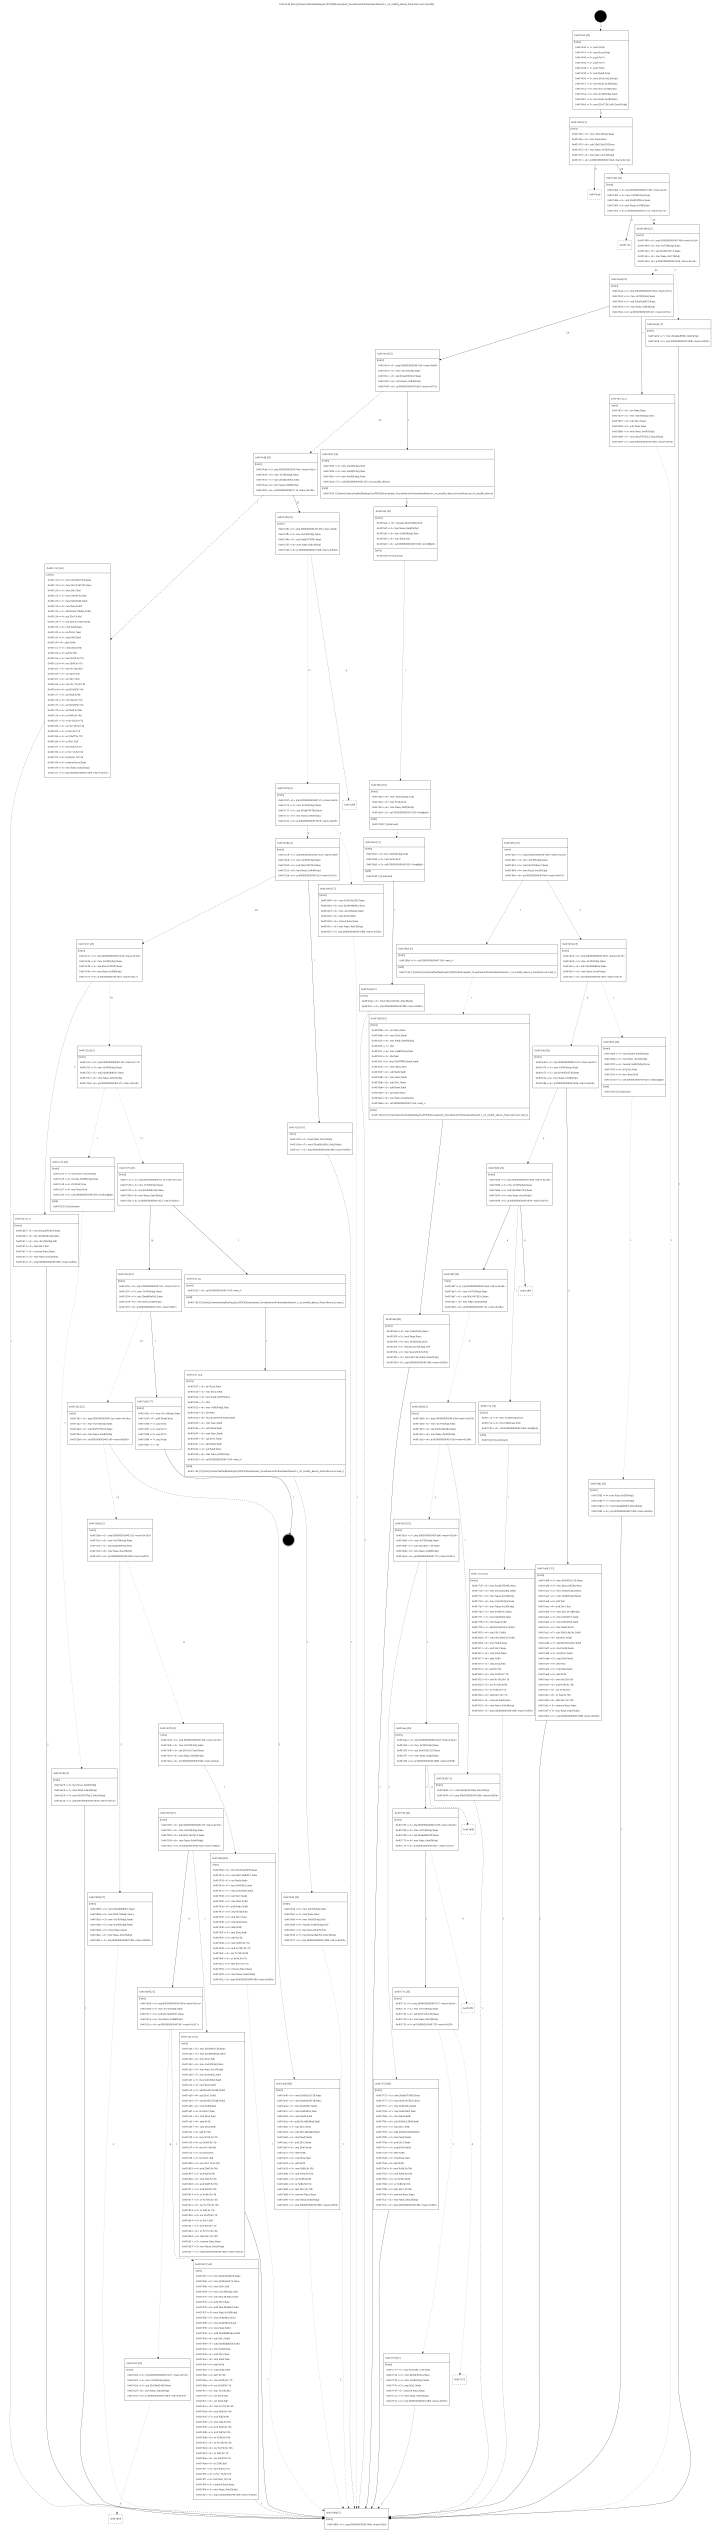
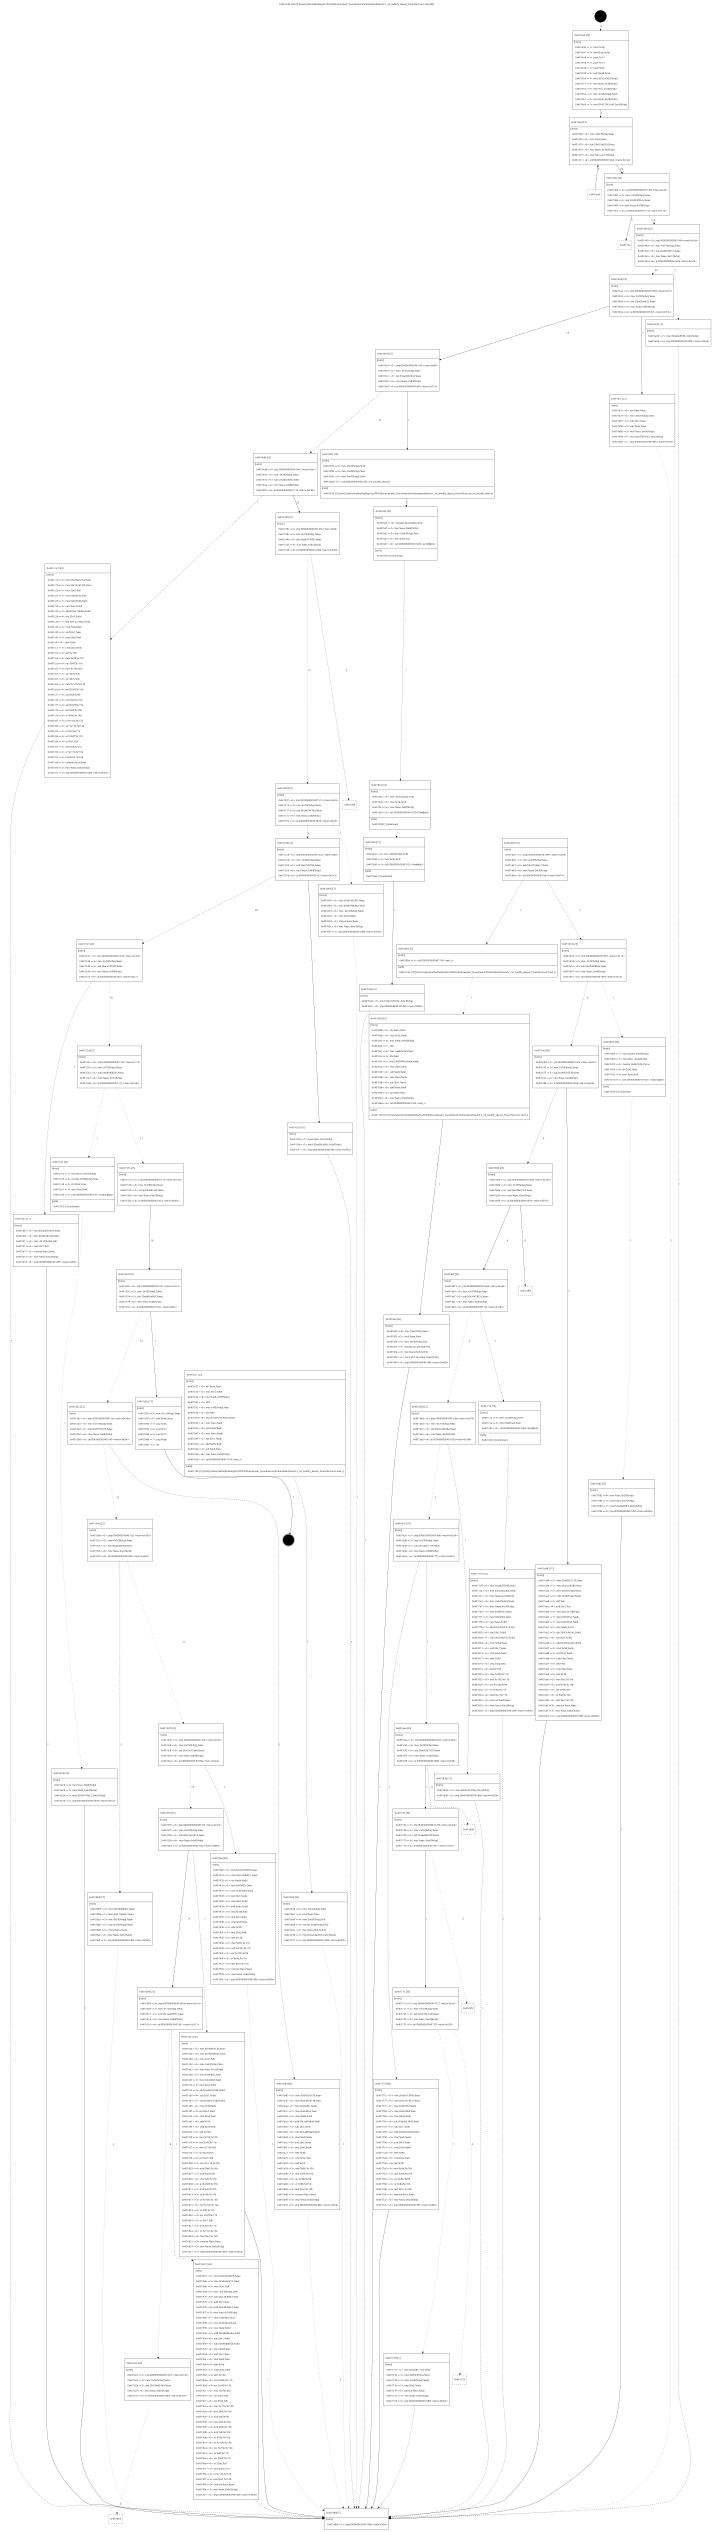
(594, 176) -> (596, 178)
(265, 1291) -> none
(514, 1303) -> (492, 1356)
(678, 1568) -> (678, 1568)
none -> (191, 1786)
